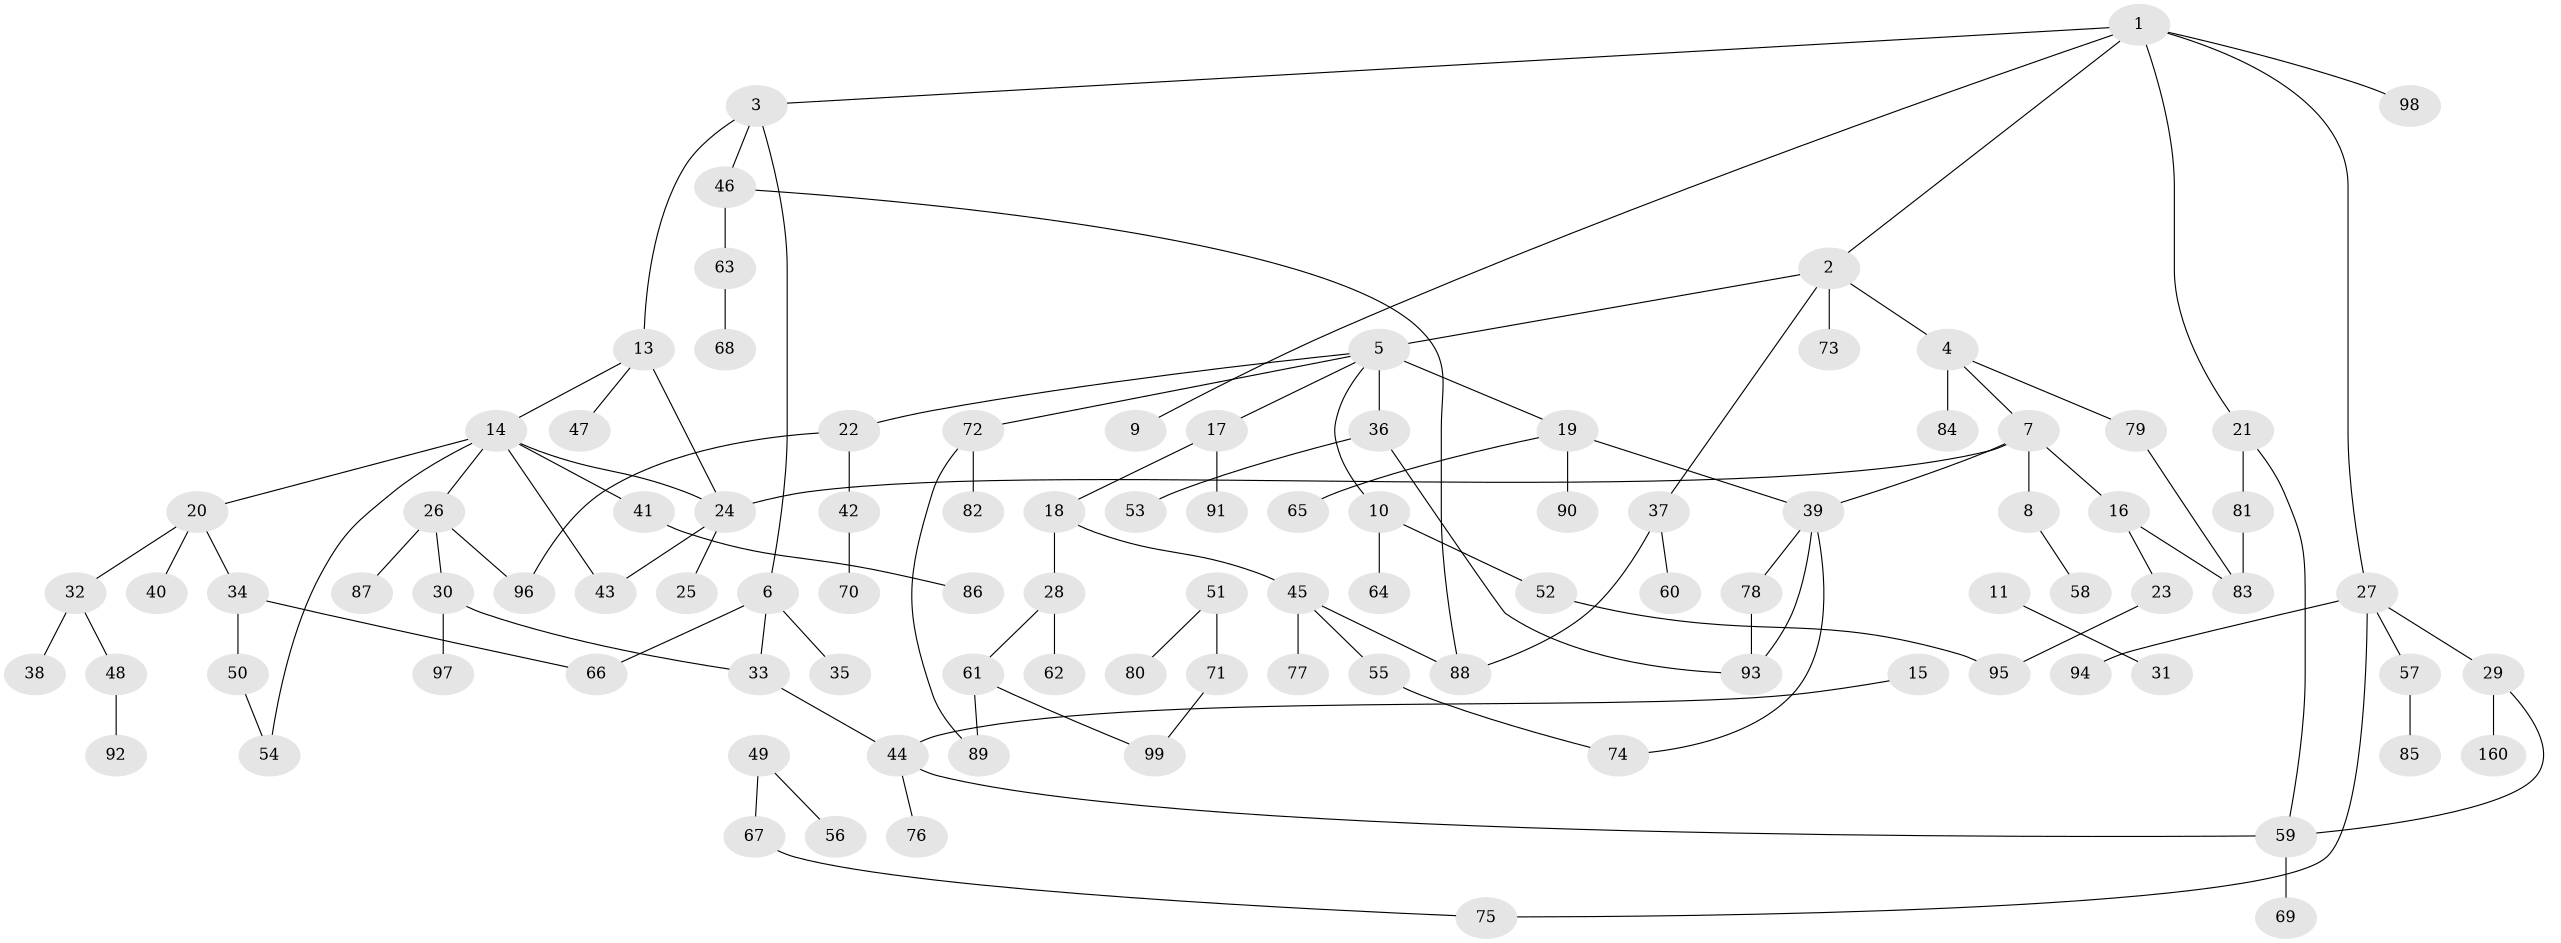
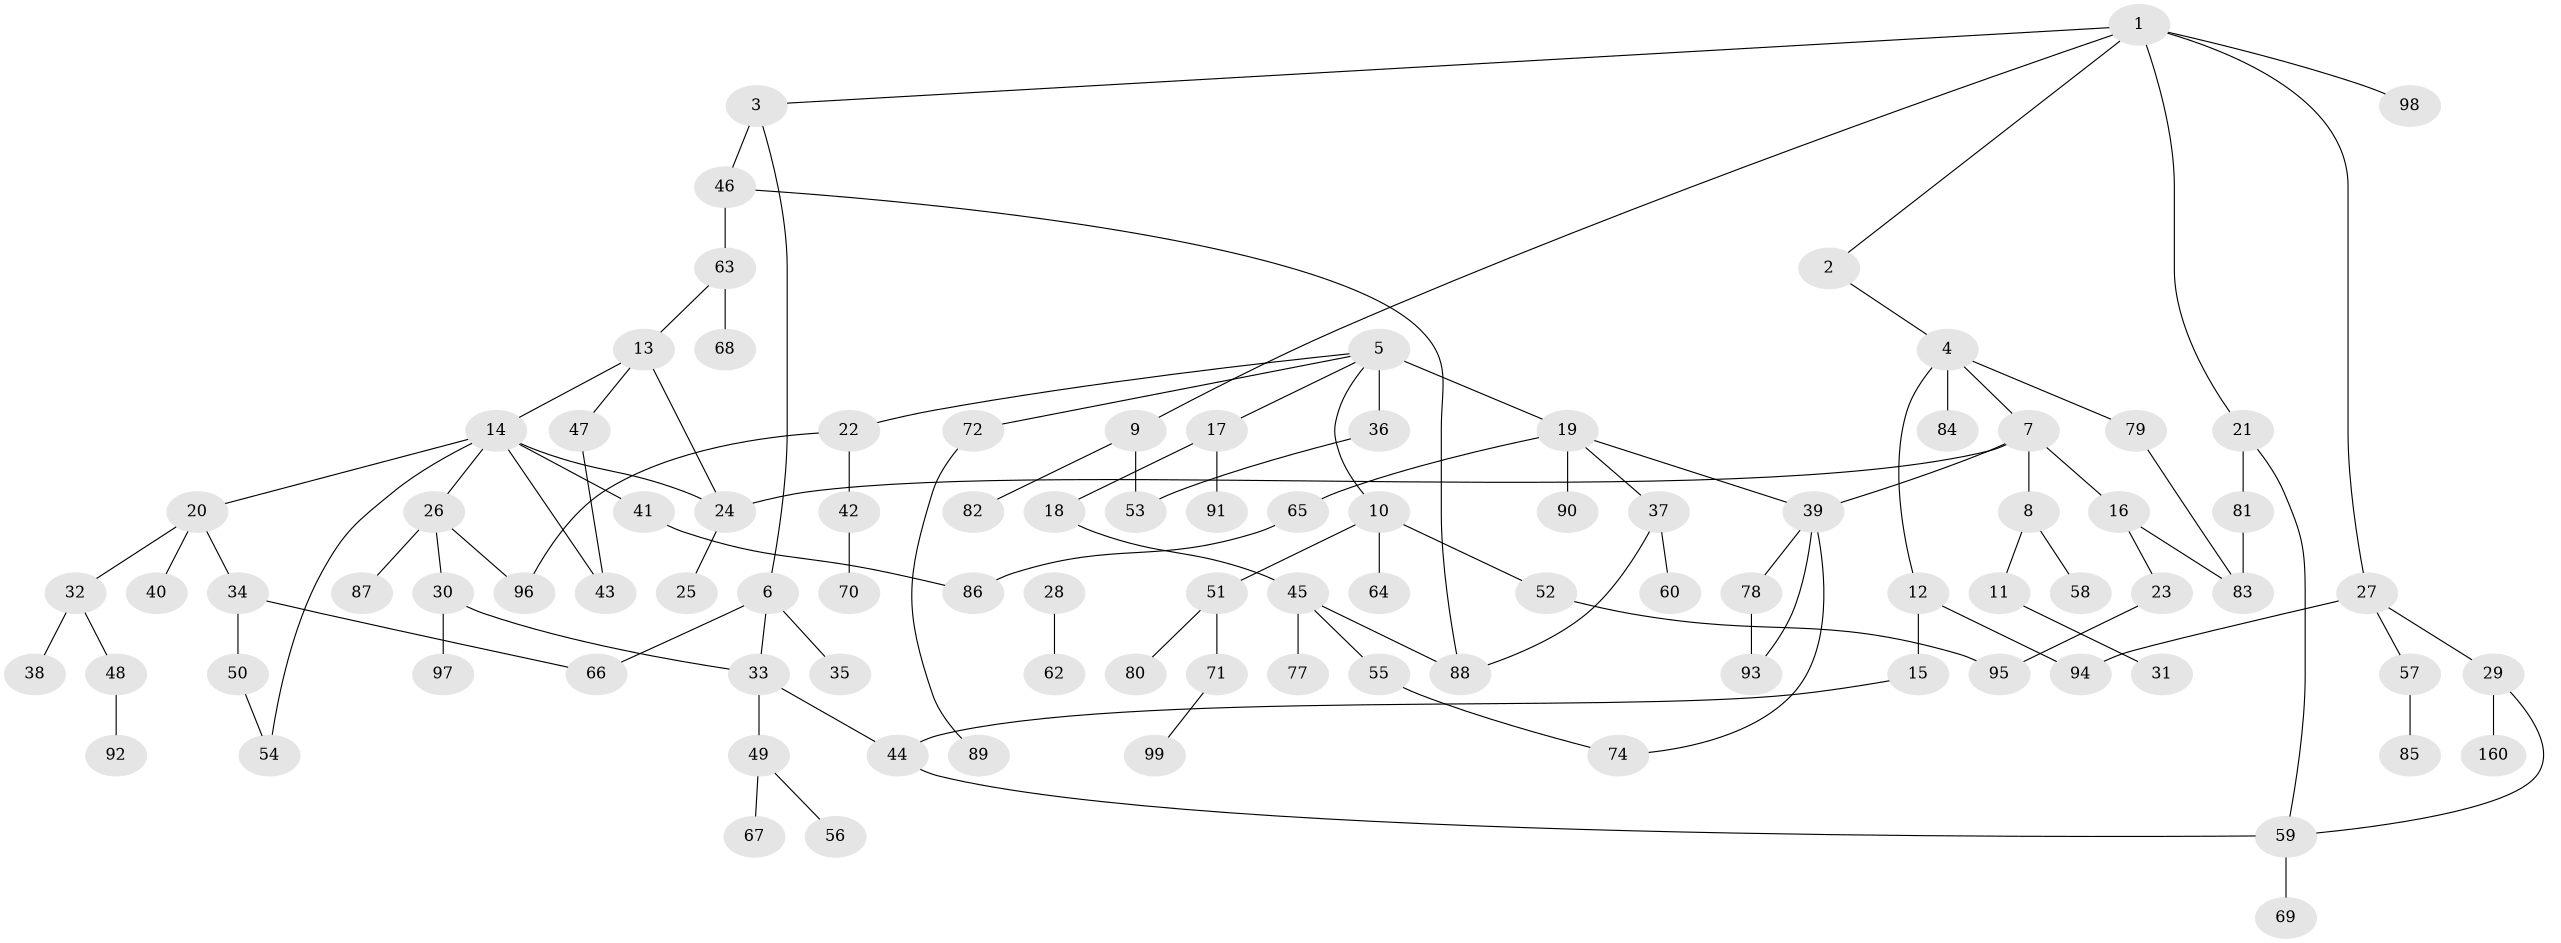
(664, 212) -> (685, 309)
(1604, 309) -> none
(1829, 350) -> none
(1744, 390) -> (1613, 471)
none -> (1136, 463)
(973, 472) -> (1055, 471)
none -> (2014, 552)
(665, 553) -> (593, 512)
(1054, 553) -> none
none -> (1136, 553)
none -> (1298, 553)
none -> (1918, 593)
(1517, 620) -> none
(973, 674) -> none
none -> (759, 715)
(917, 837) -> none
(1486, 918) -> none
